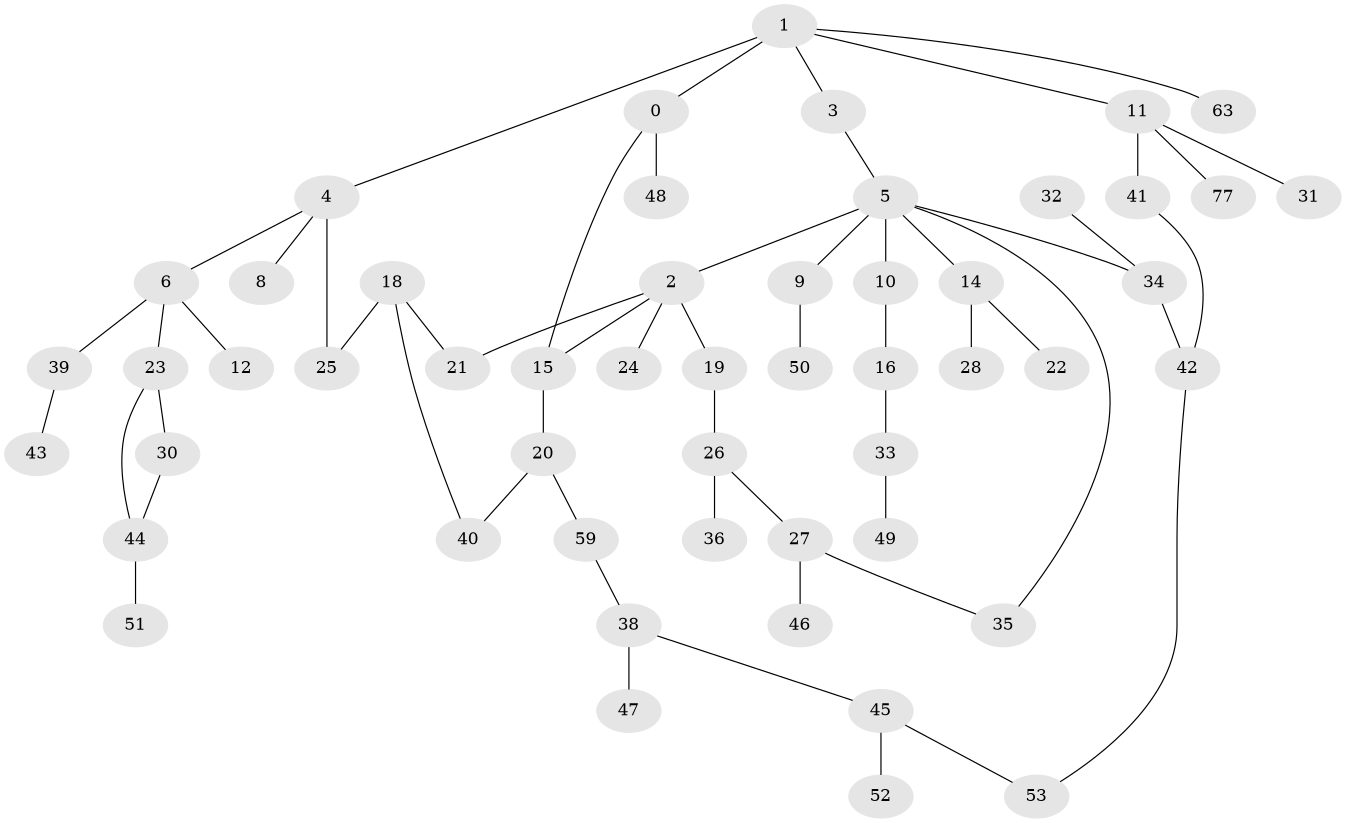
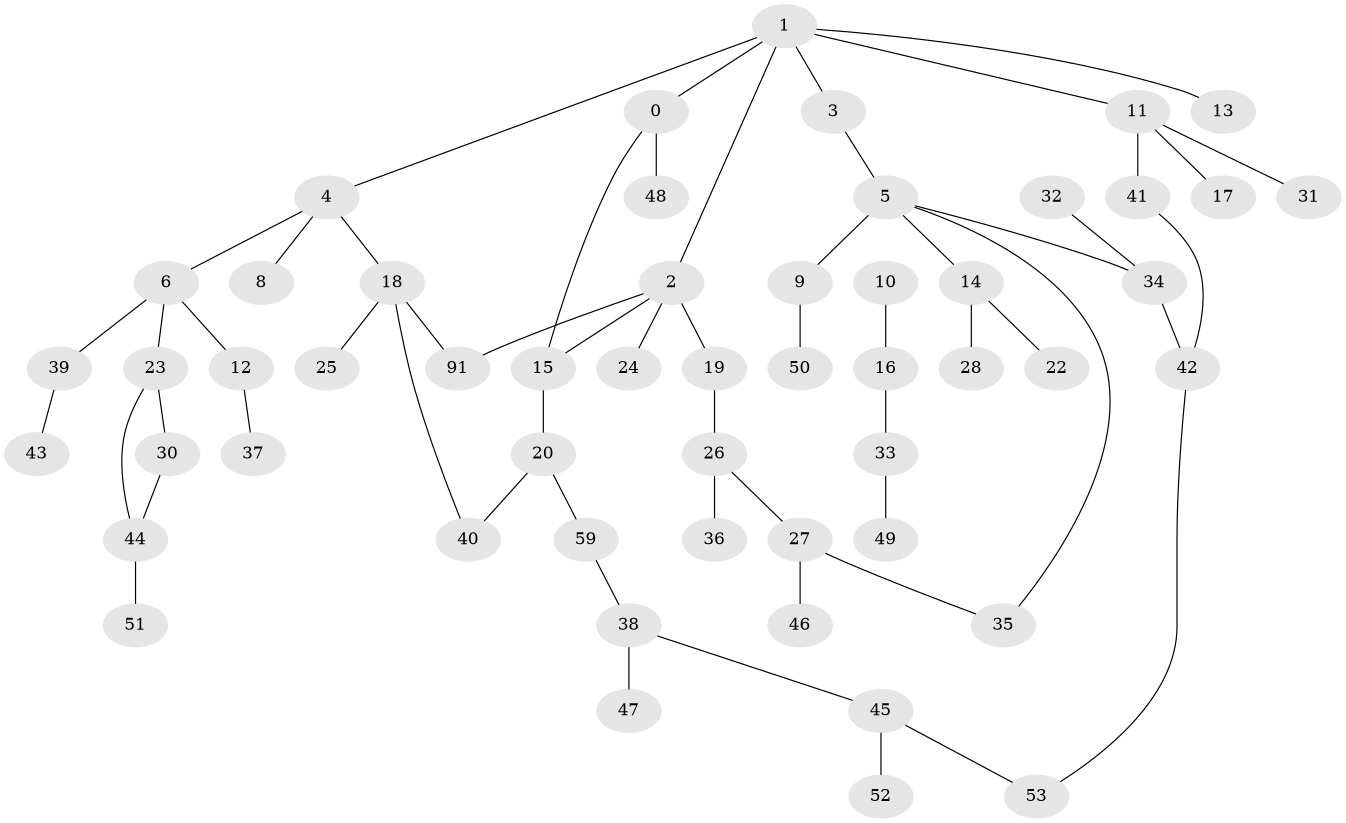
(1223, 112) -> (1223, 112)
(1223, 197) -> (1223, 197)
(779, 240) -> (728, 155)
(886, 240) -> none
(327, 283) -> (360, 240)
(458, 369) -> (458, 369)
none -> (253, 454)
